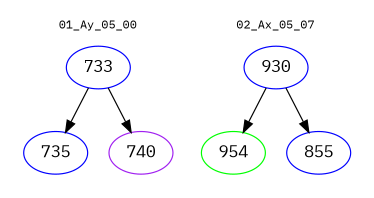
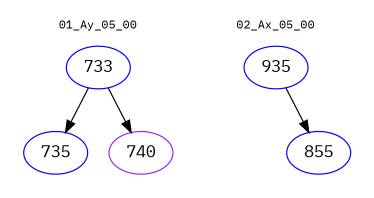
(276, 25) -> (276, 25)
(276, 68) -> (276, 68)
(233, 153) -> none
